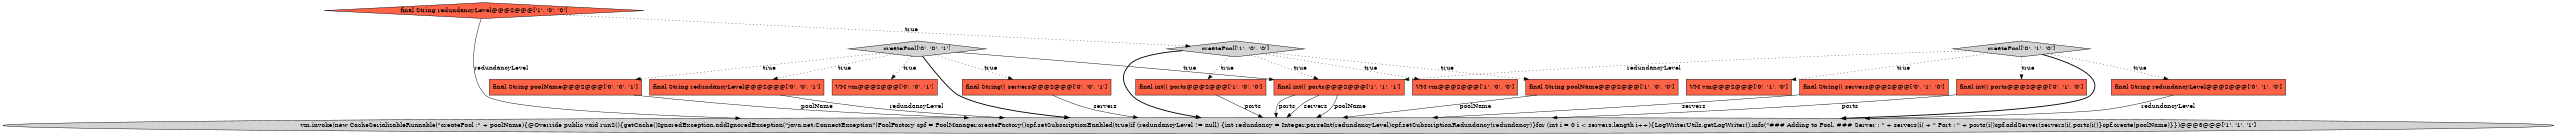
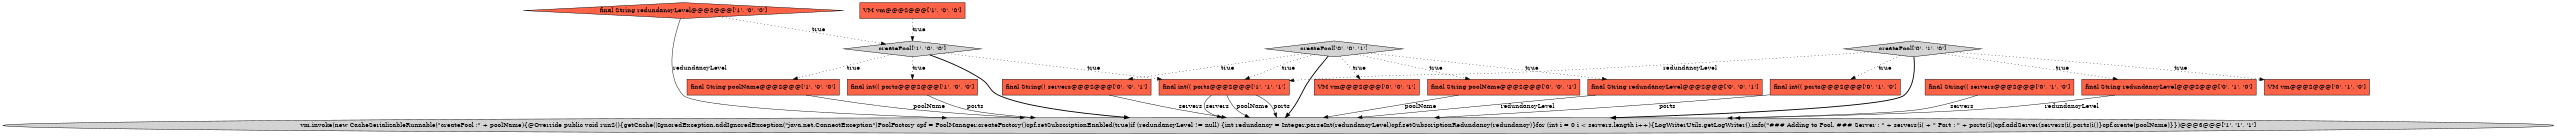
(1113, 65) -> (1281, 65)
(1339, 66) -> (912, 28)
